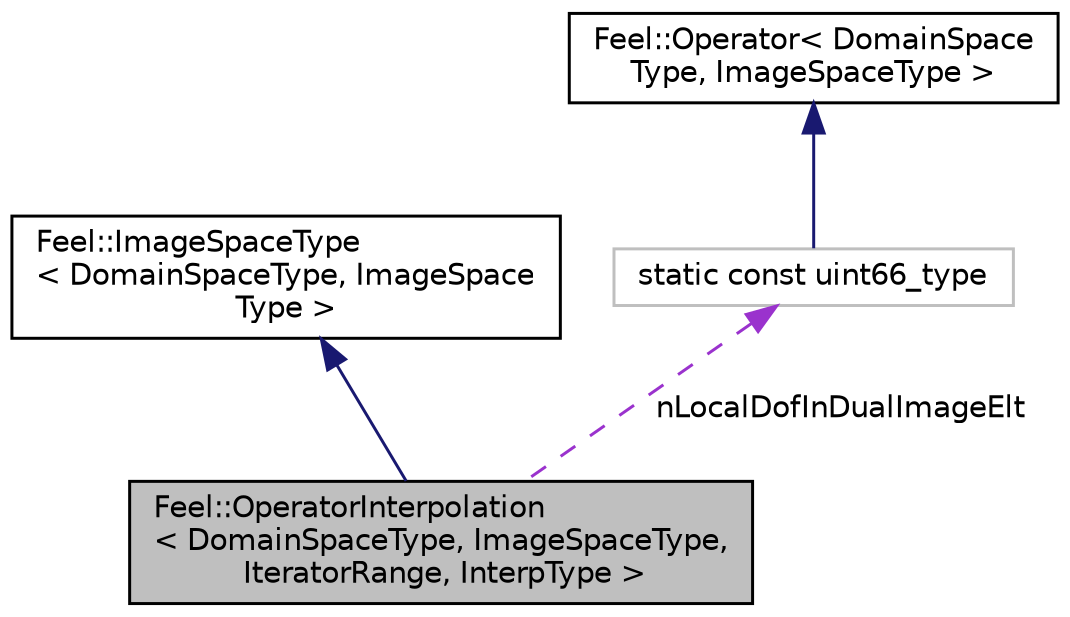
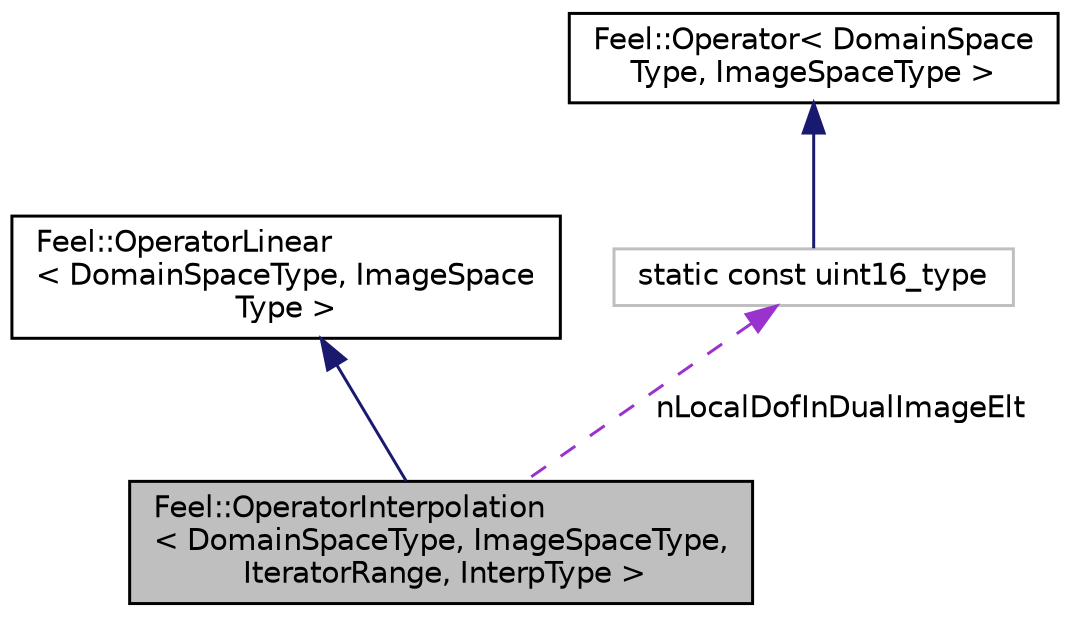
(286, 277) -> (286, 277)
(814, 277) -> (814, 277)
